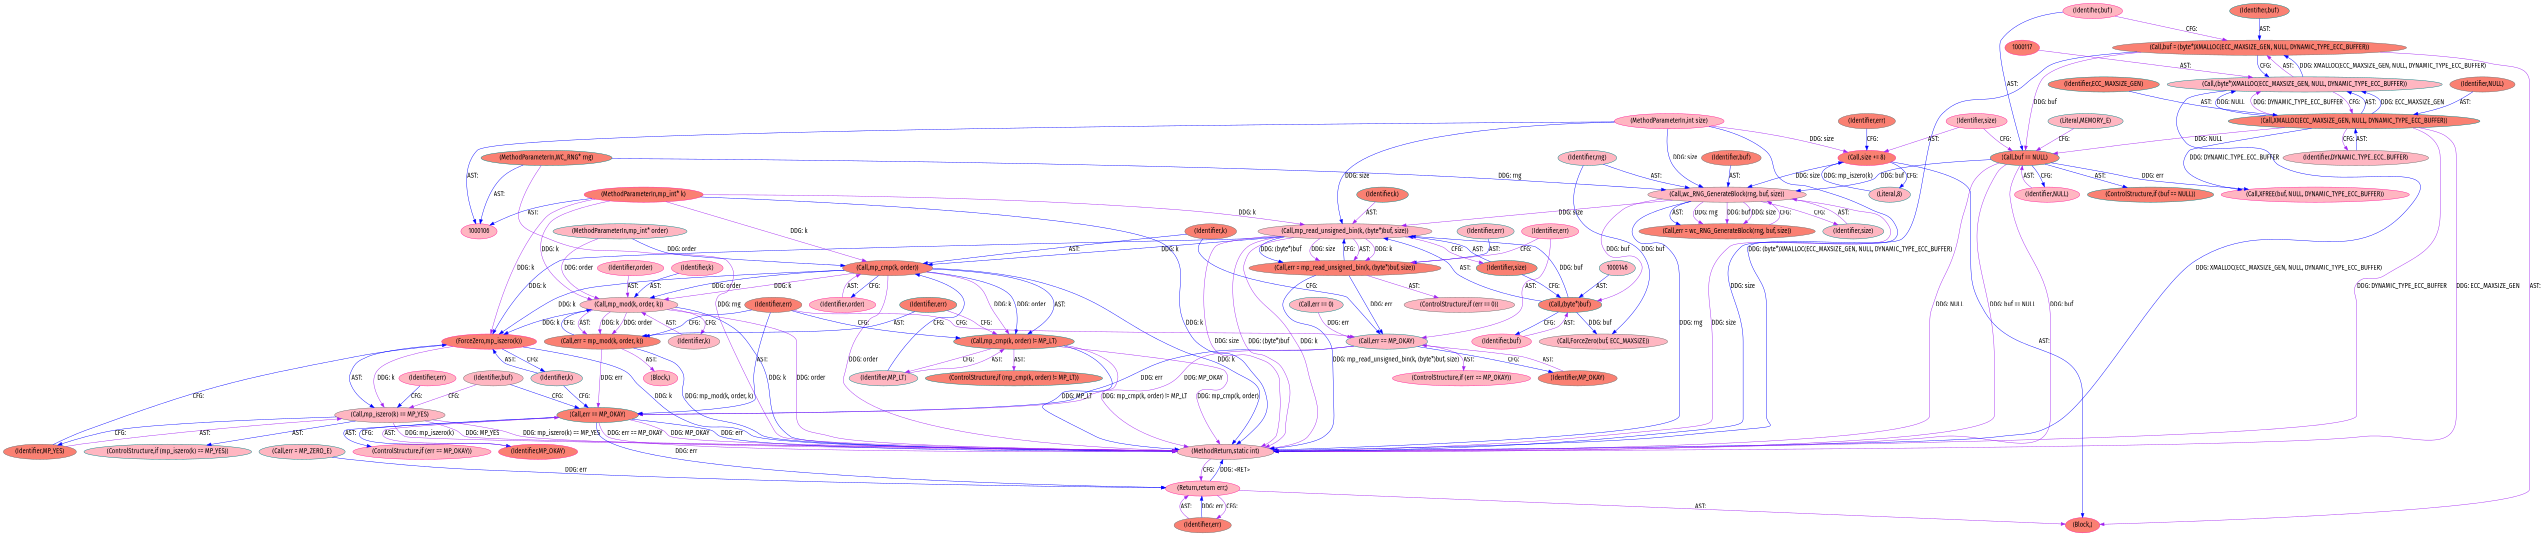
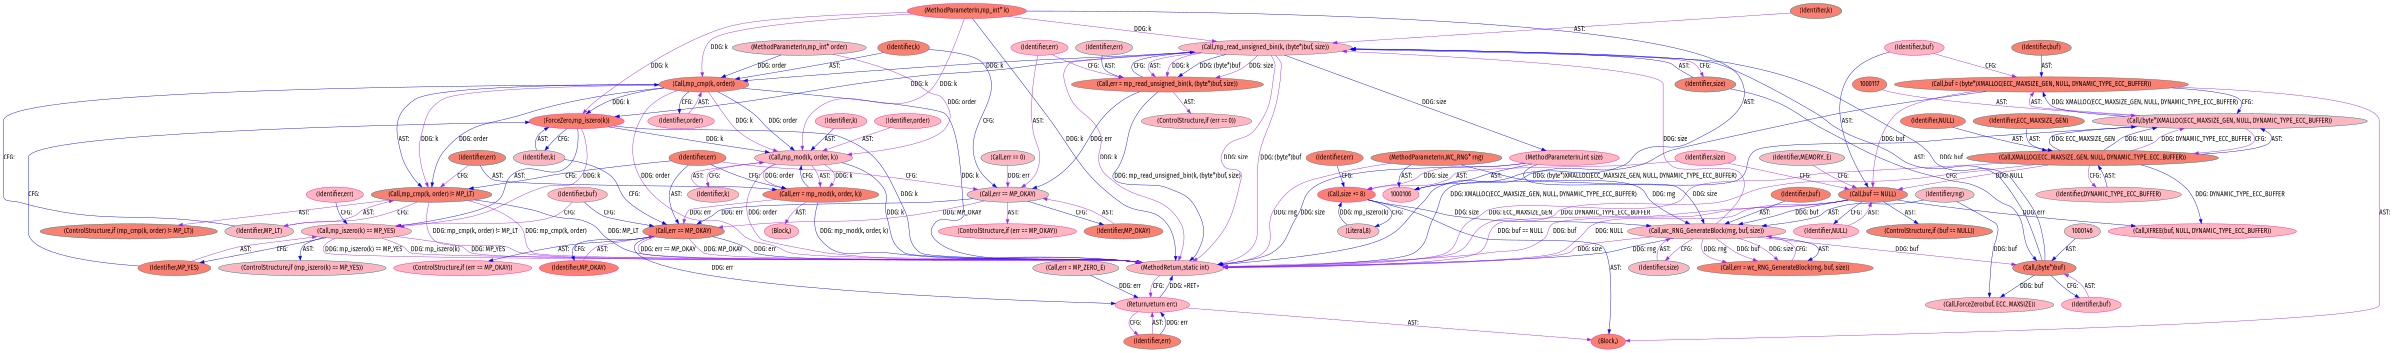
(2022, 48) -> (1870, 84)
(2086, 121) -> (1802, 158)
(1452, 135) -> (1413, 102)
(549, 318) -> (687, 140)
